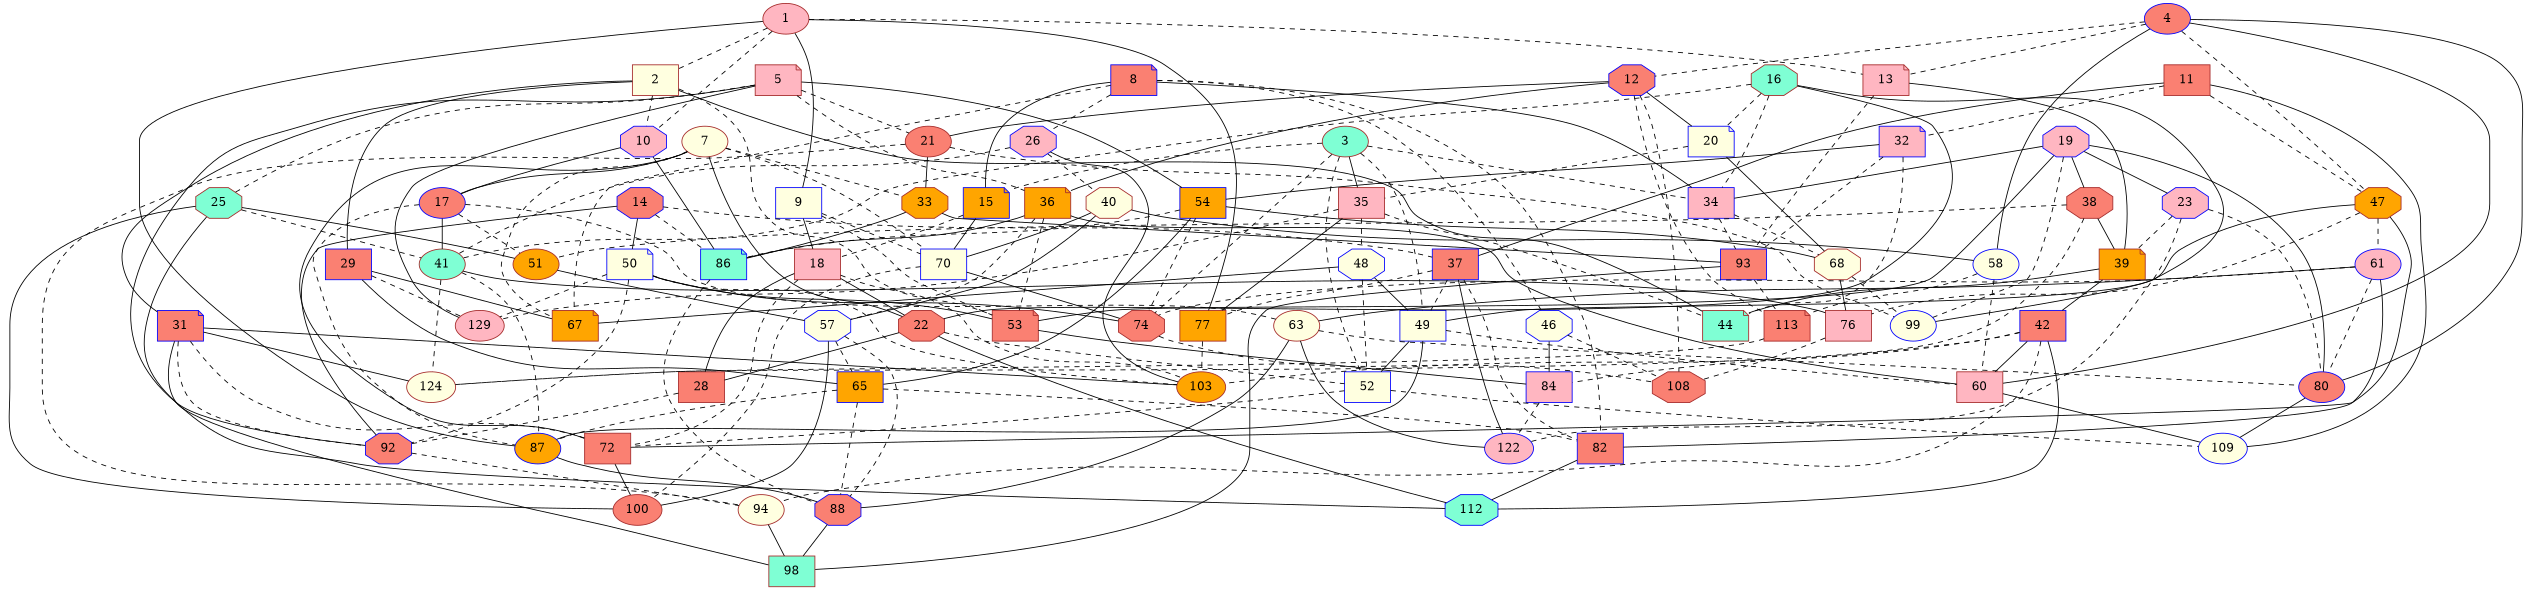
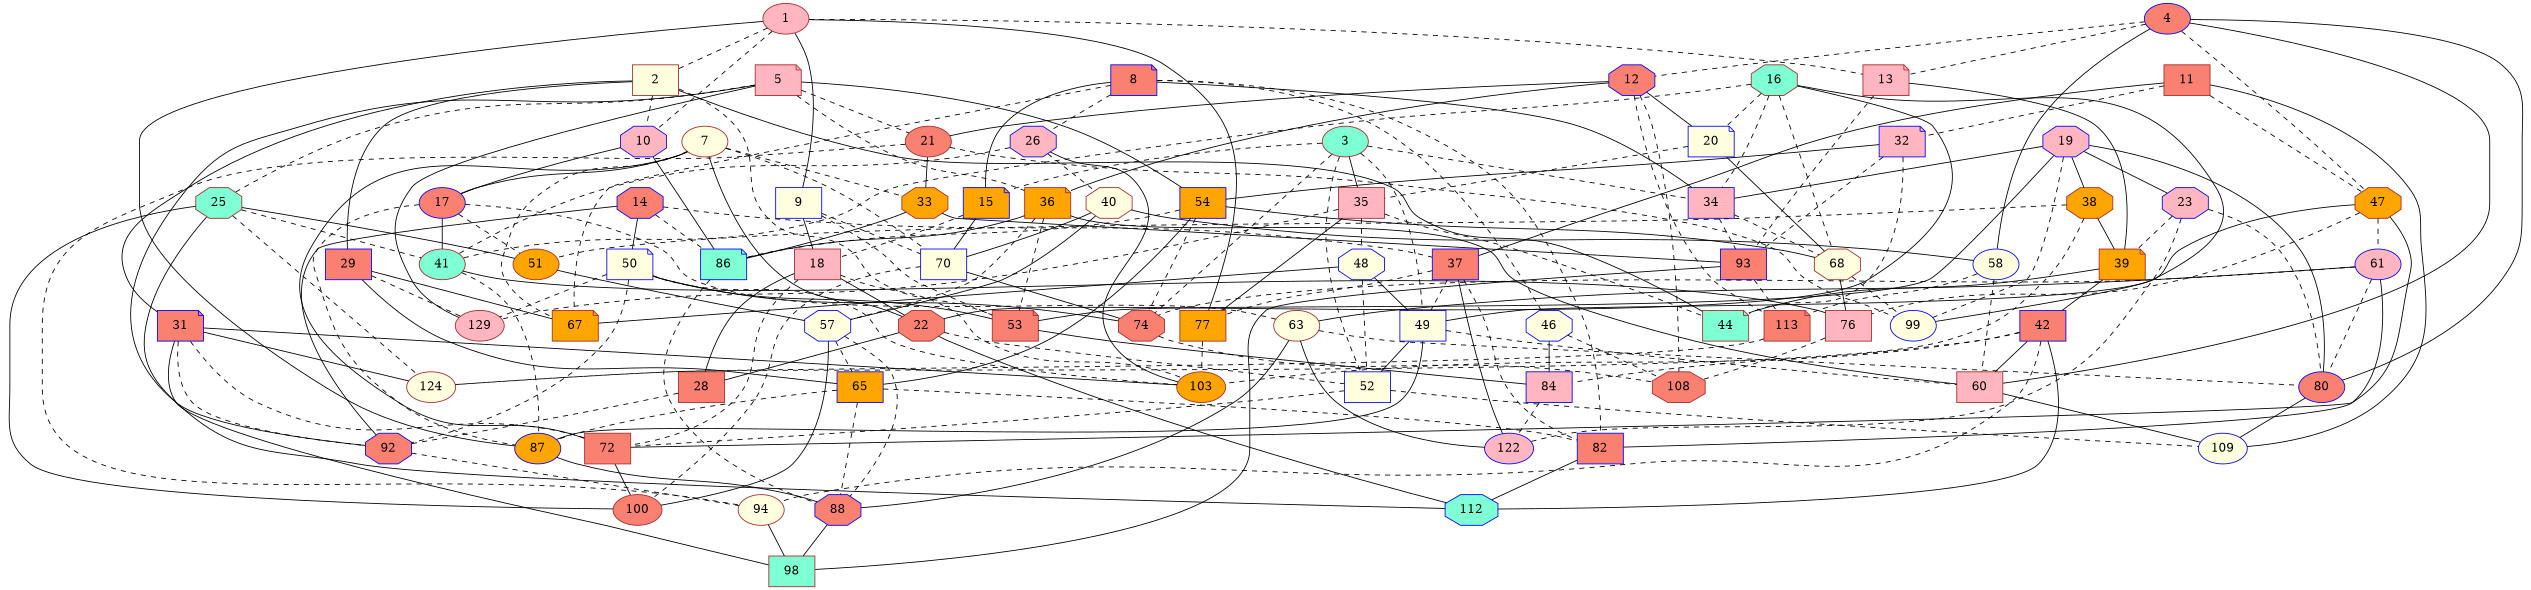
none -> (1805, 168)
(2090, 203) -> (2090, 203)
(437, 326) -> (330, 299)
